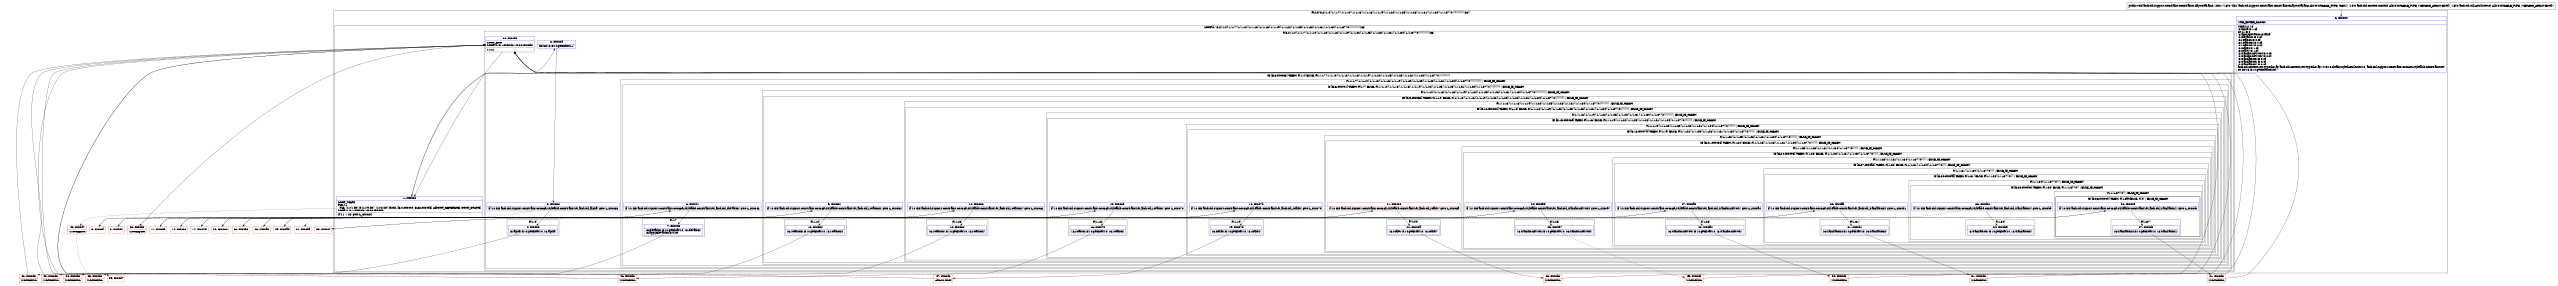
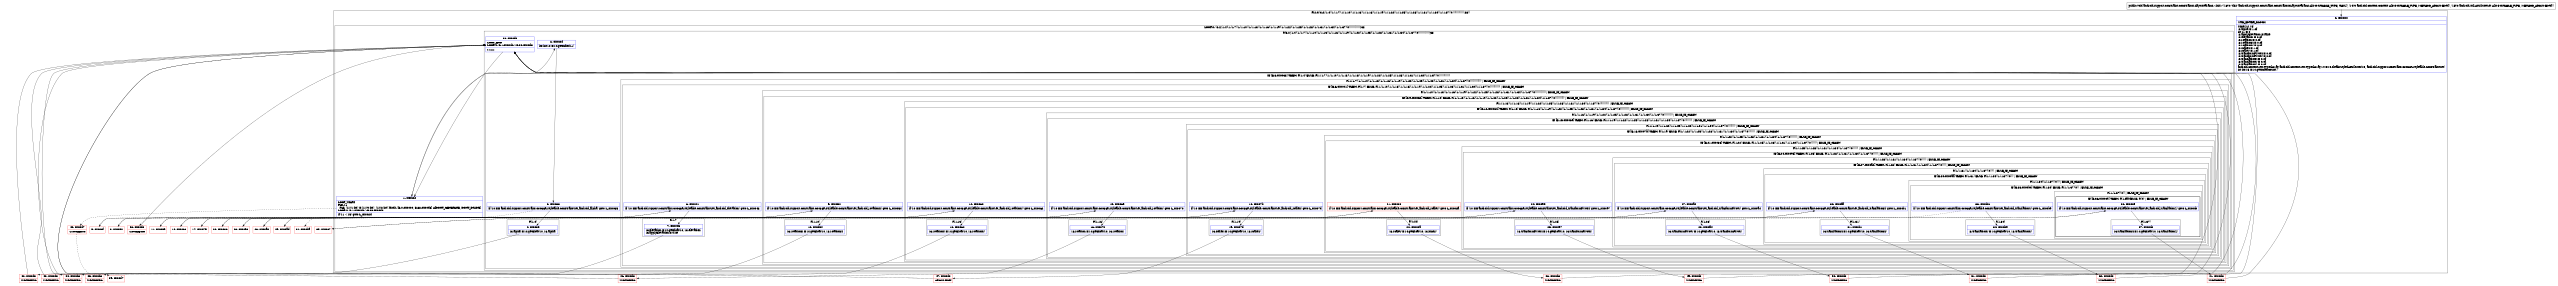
(1414, 232) -> (1413, 232)
(1592, 247) -> (1592, 247)
none -> (2106, 279)
